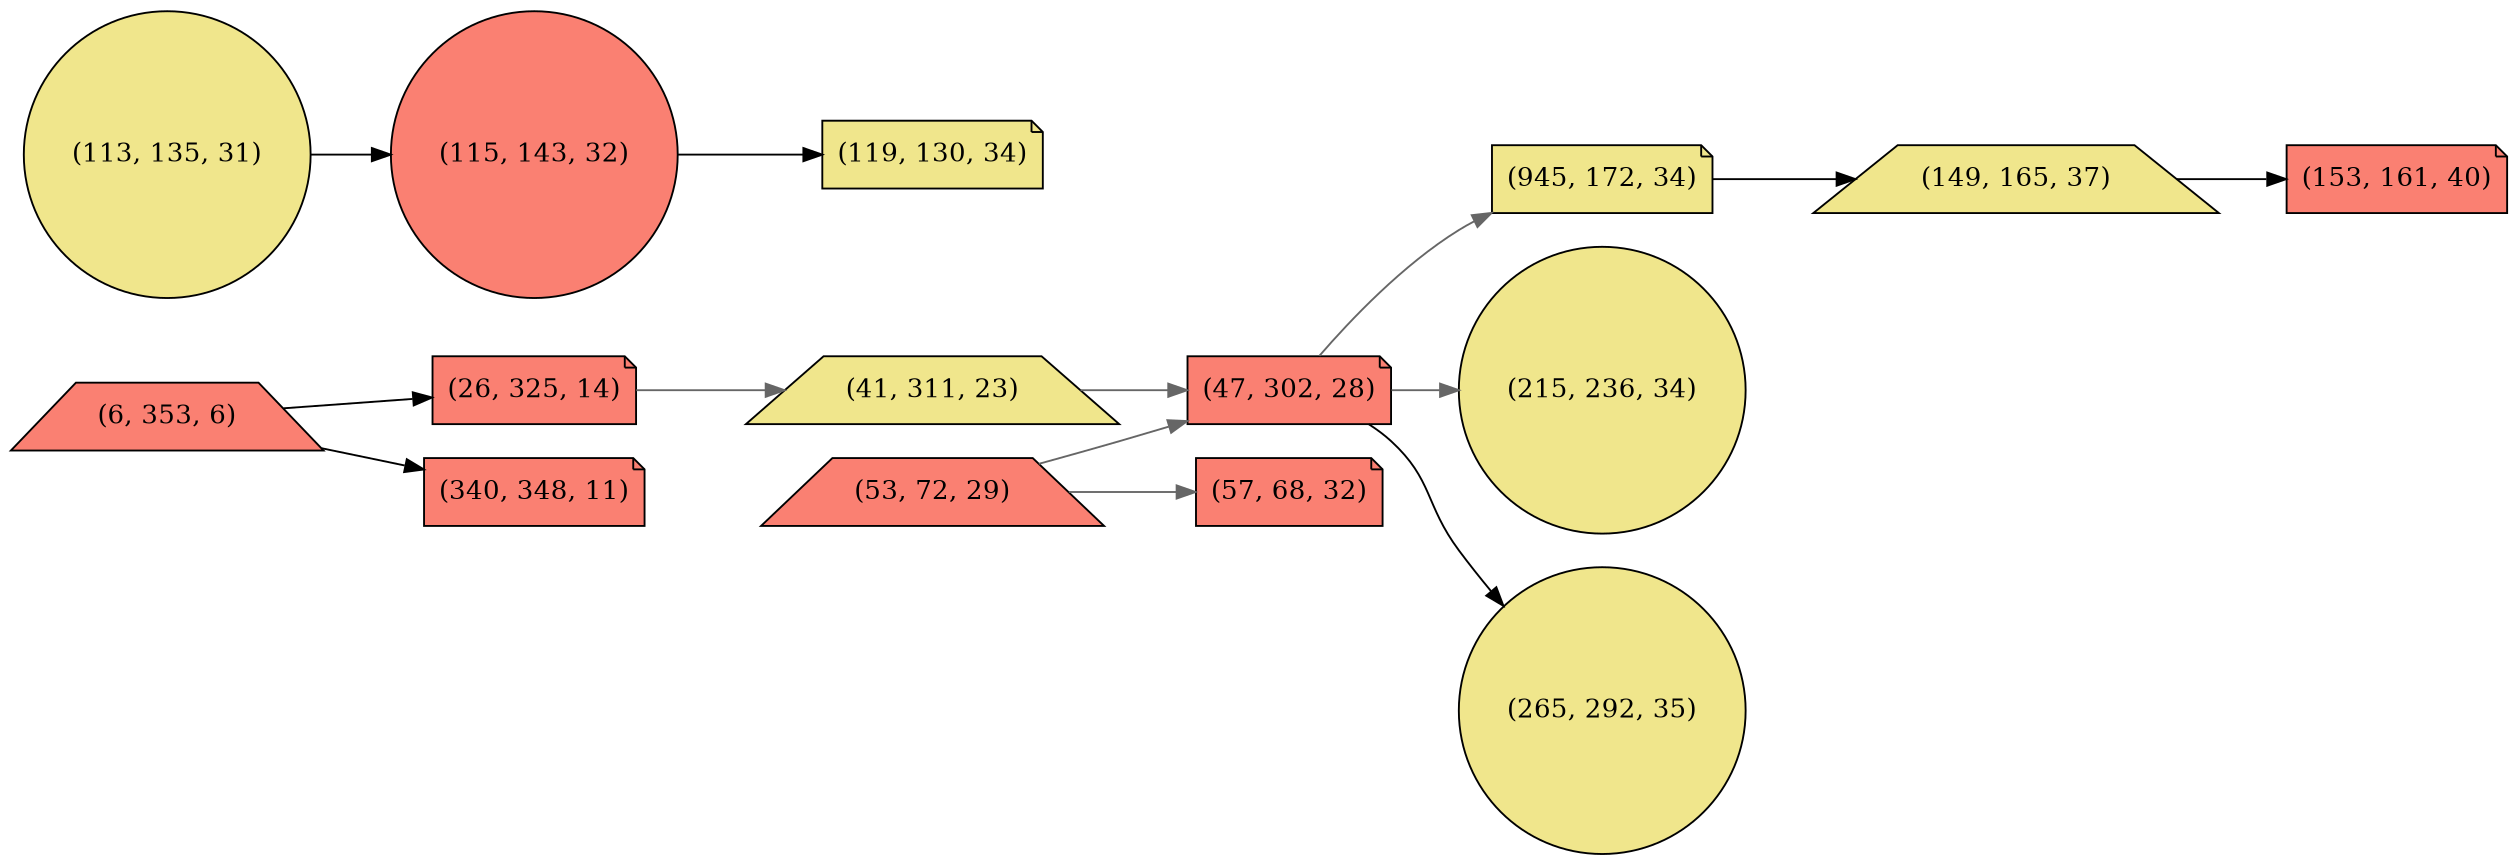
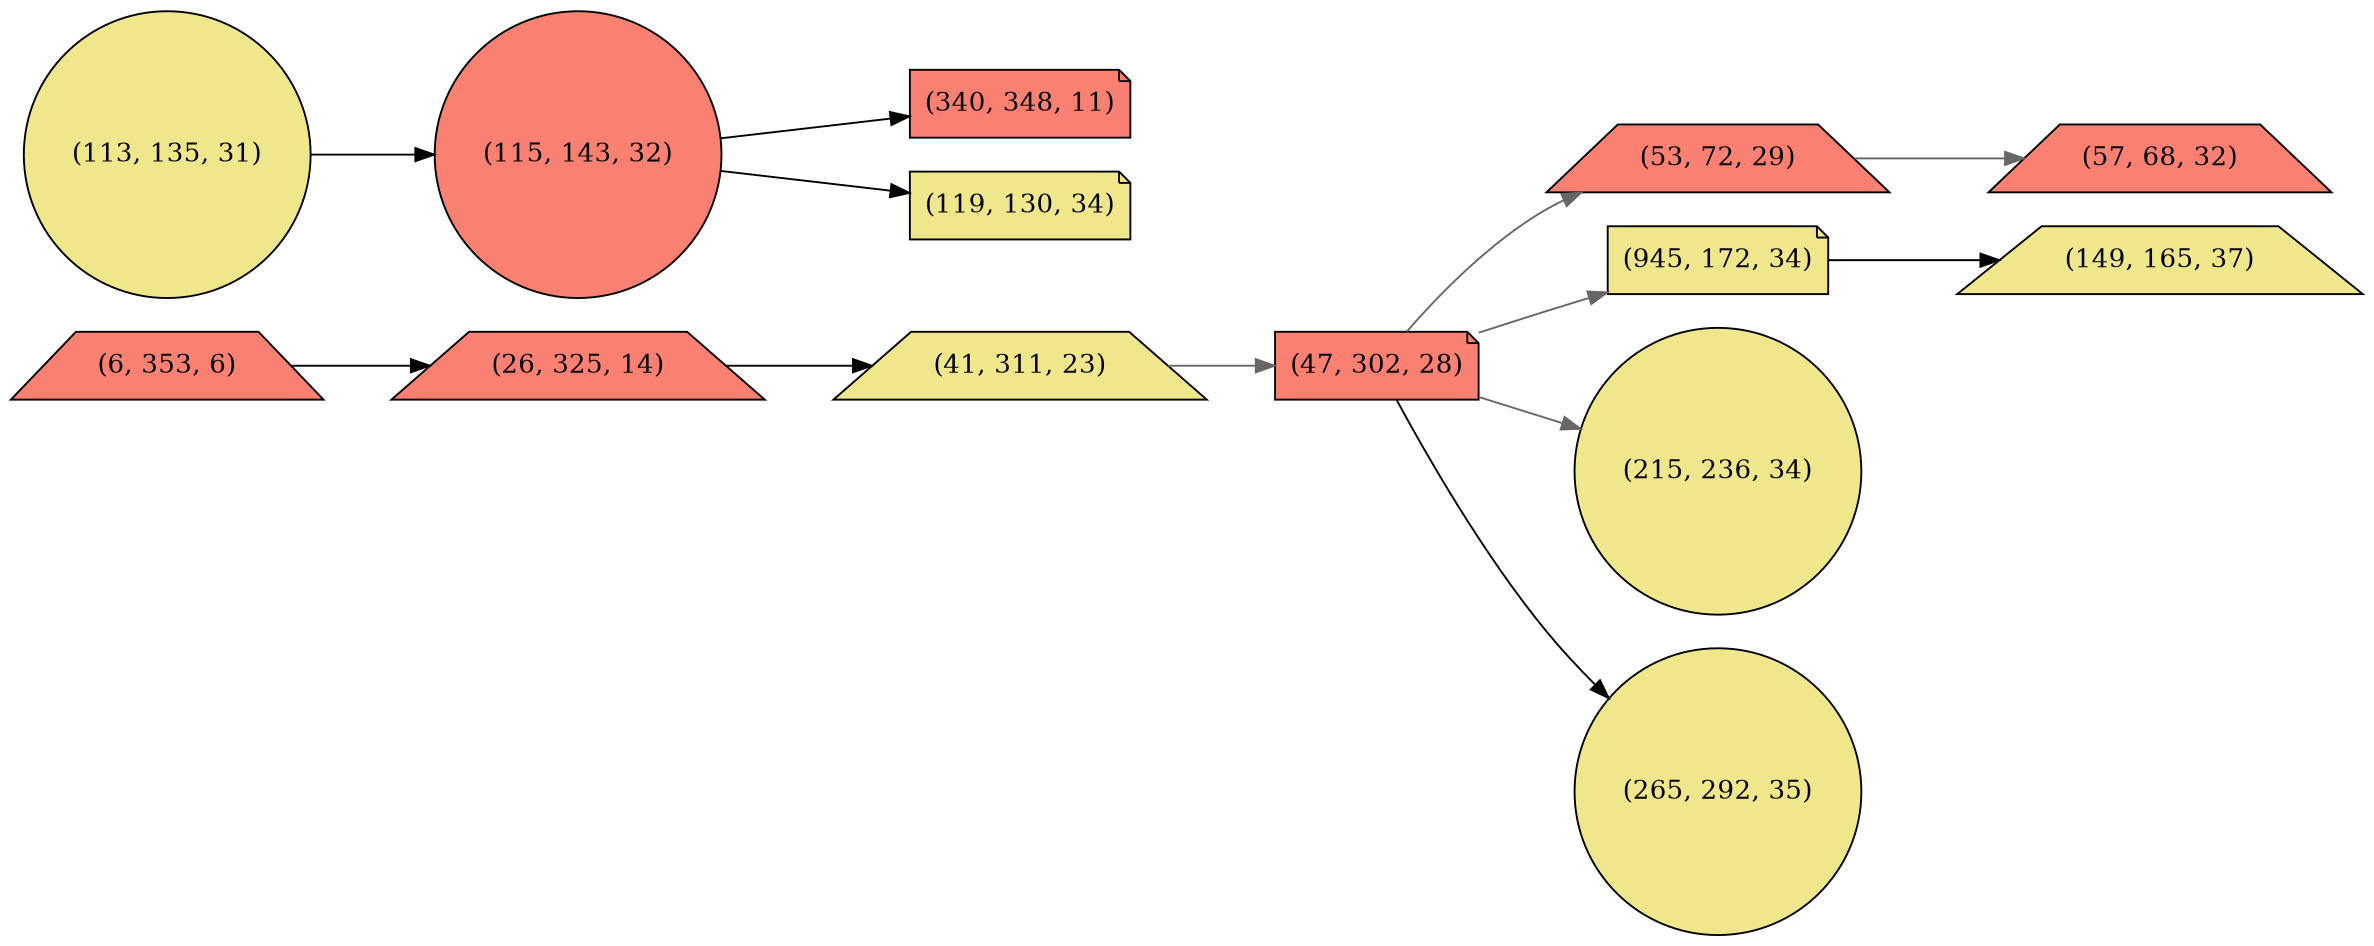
(2397, 179) -> none
(534, 390) -> (578, 366)
(701, 390) -> (790, 366)
(1104, 446) -> (1479, 258)
(363, 457) -> (806, 128)
(1289, 492) -> (2160, 158)
